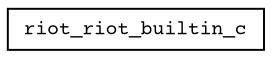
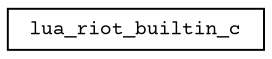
(136, 29) -> (136, 29)
